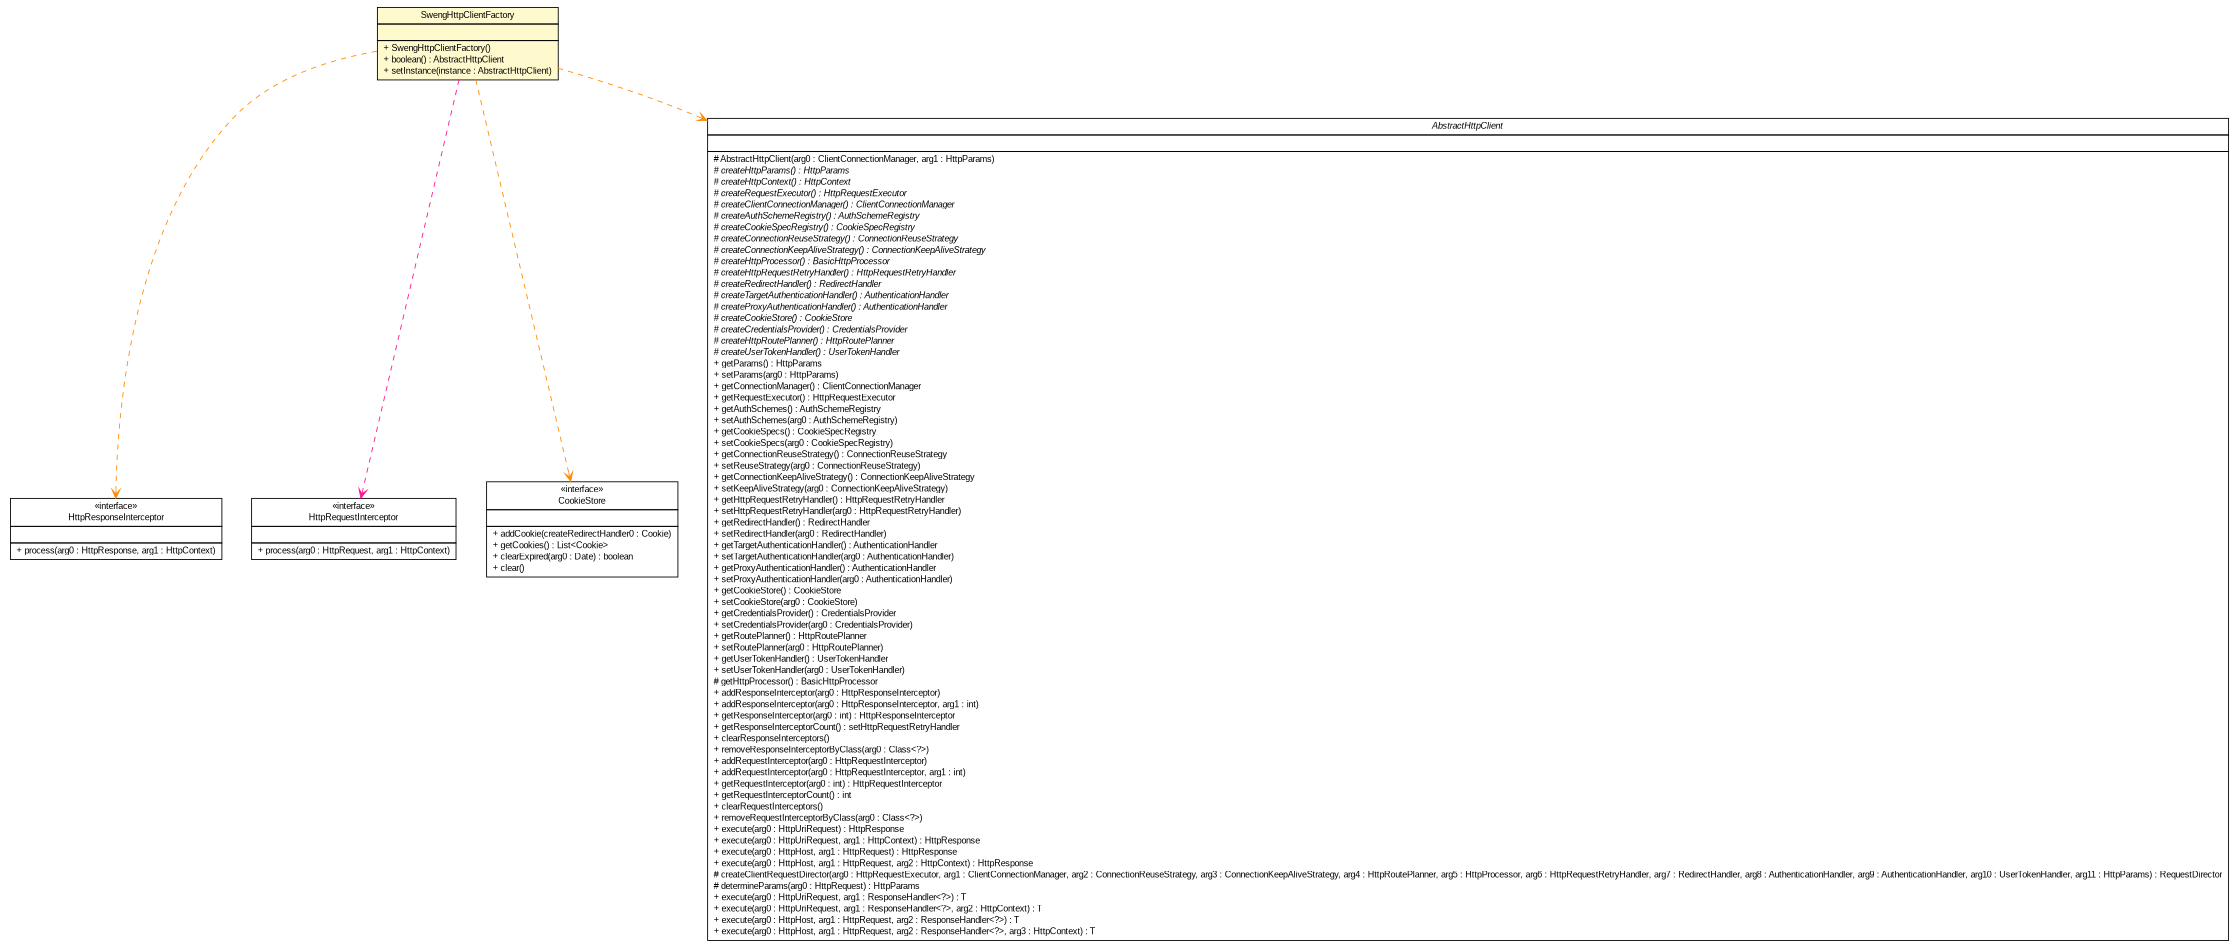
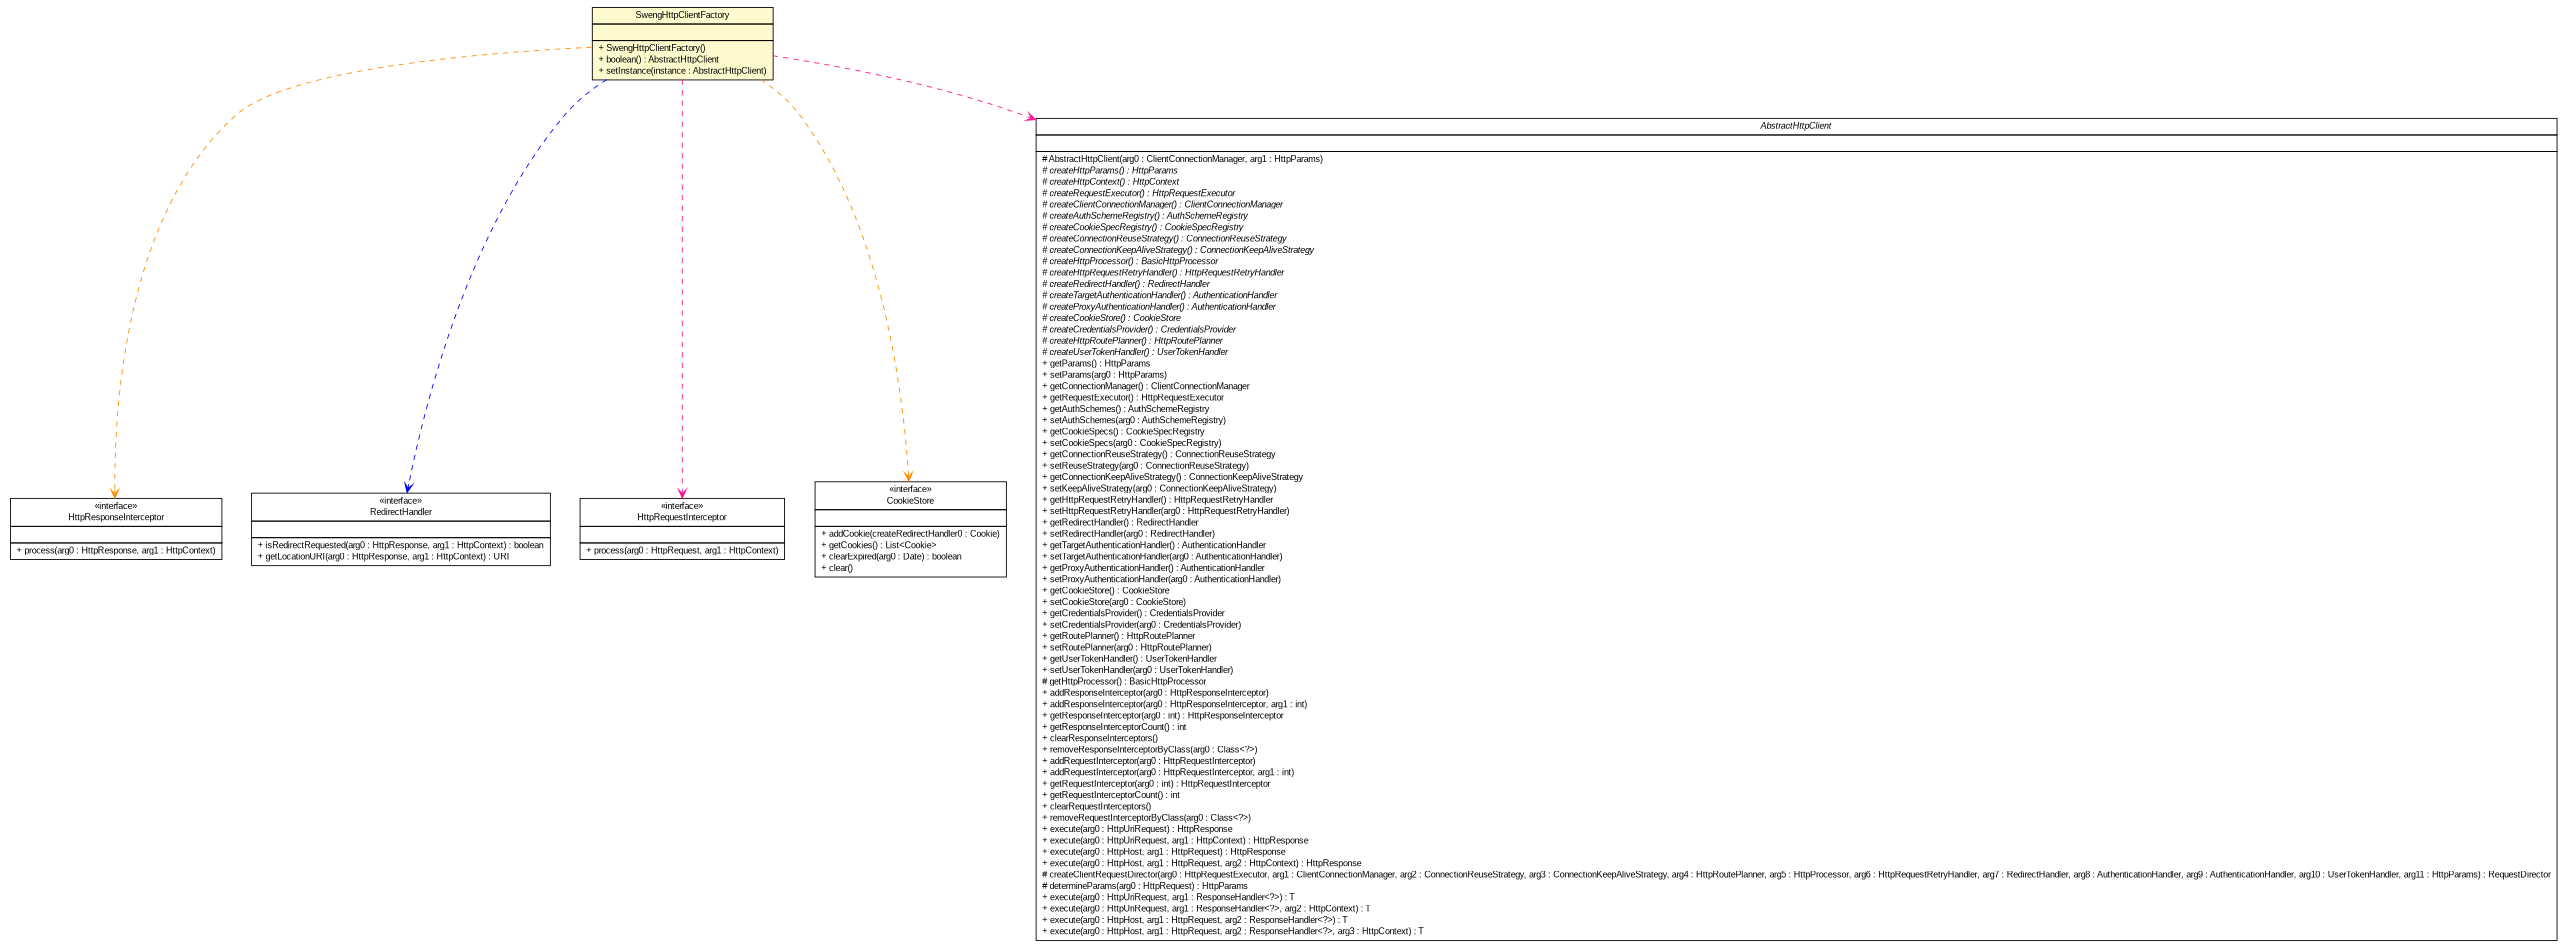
(629, 91) -> (901, 80)
none -> (401, 529)
(837, 727) -> (1115, 727)
